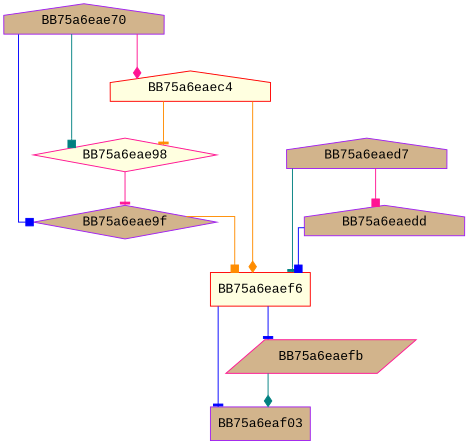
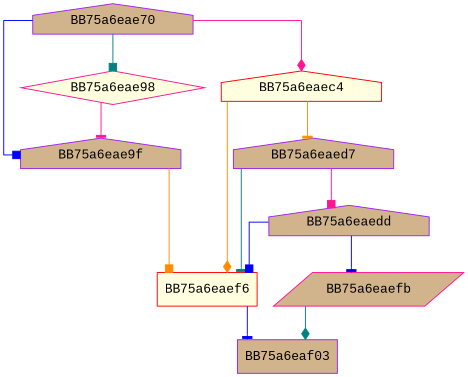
(163, 121) -> (307, 118)
(125, 222) -> (101, 155)
(268, 320) -> (351, 252)
